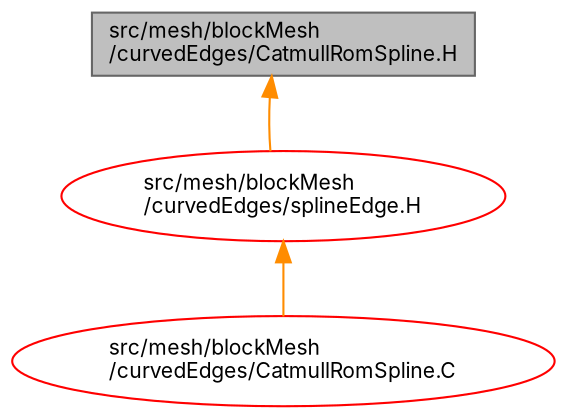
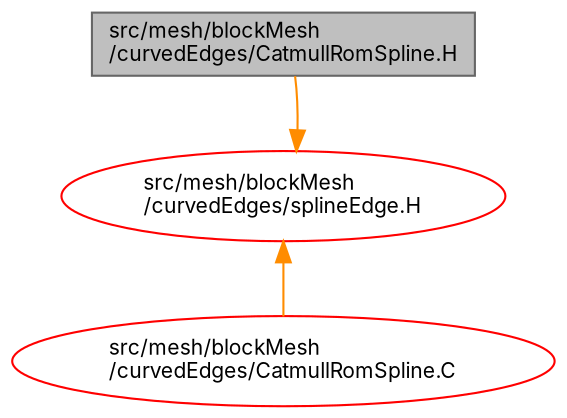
(269, 124) -> (297, 103)
